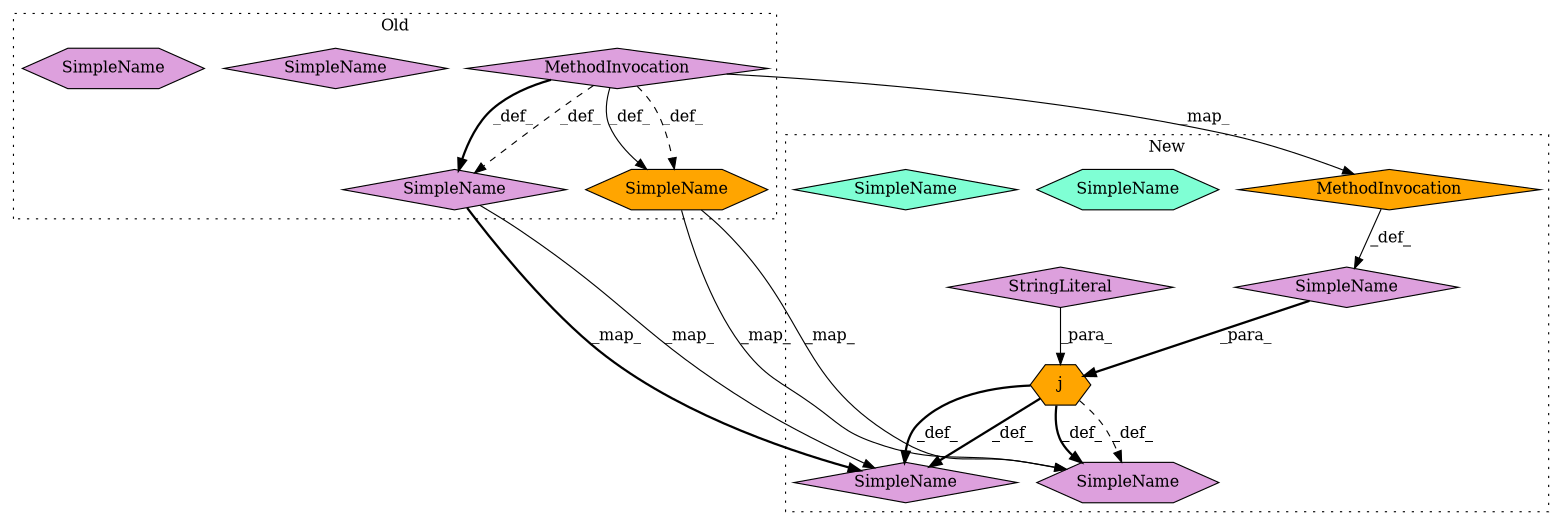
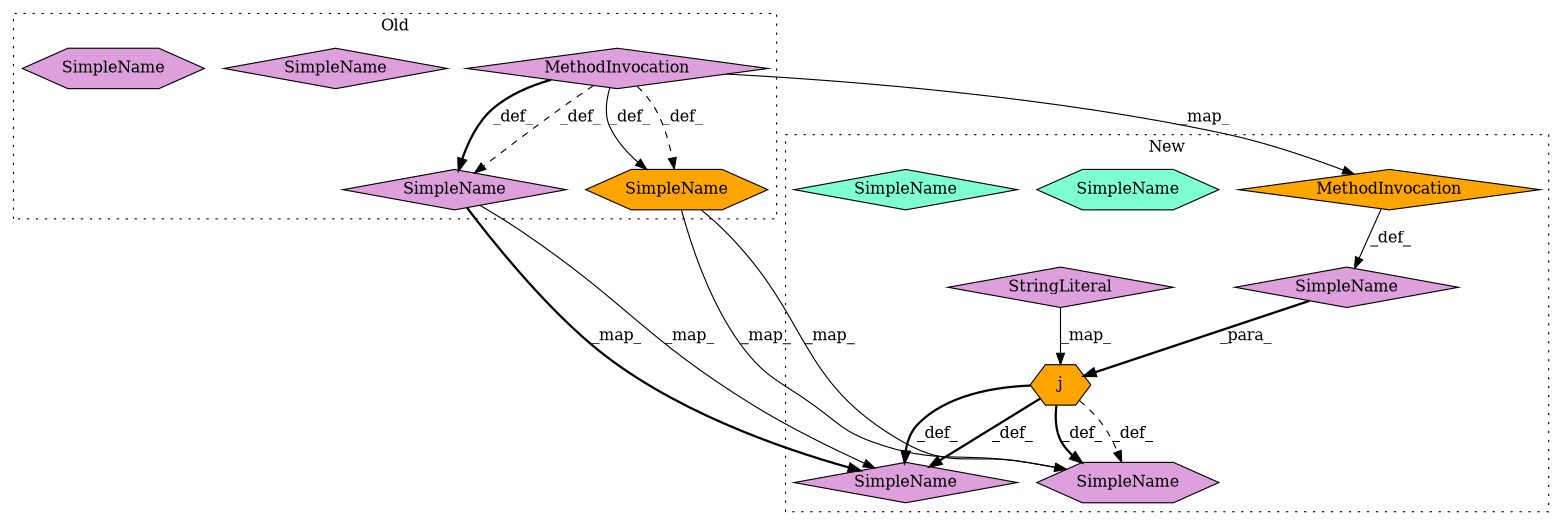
(1086, 336) -> (1086, 336)
